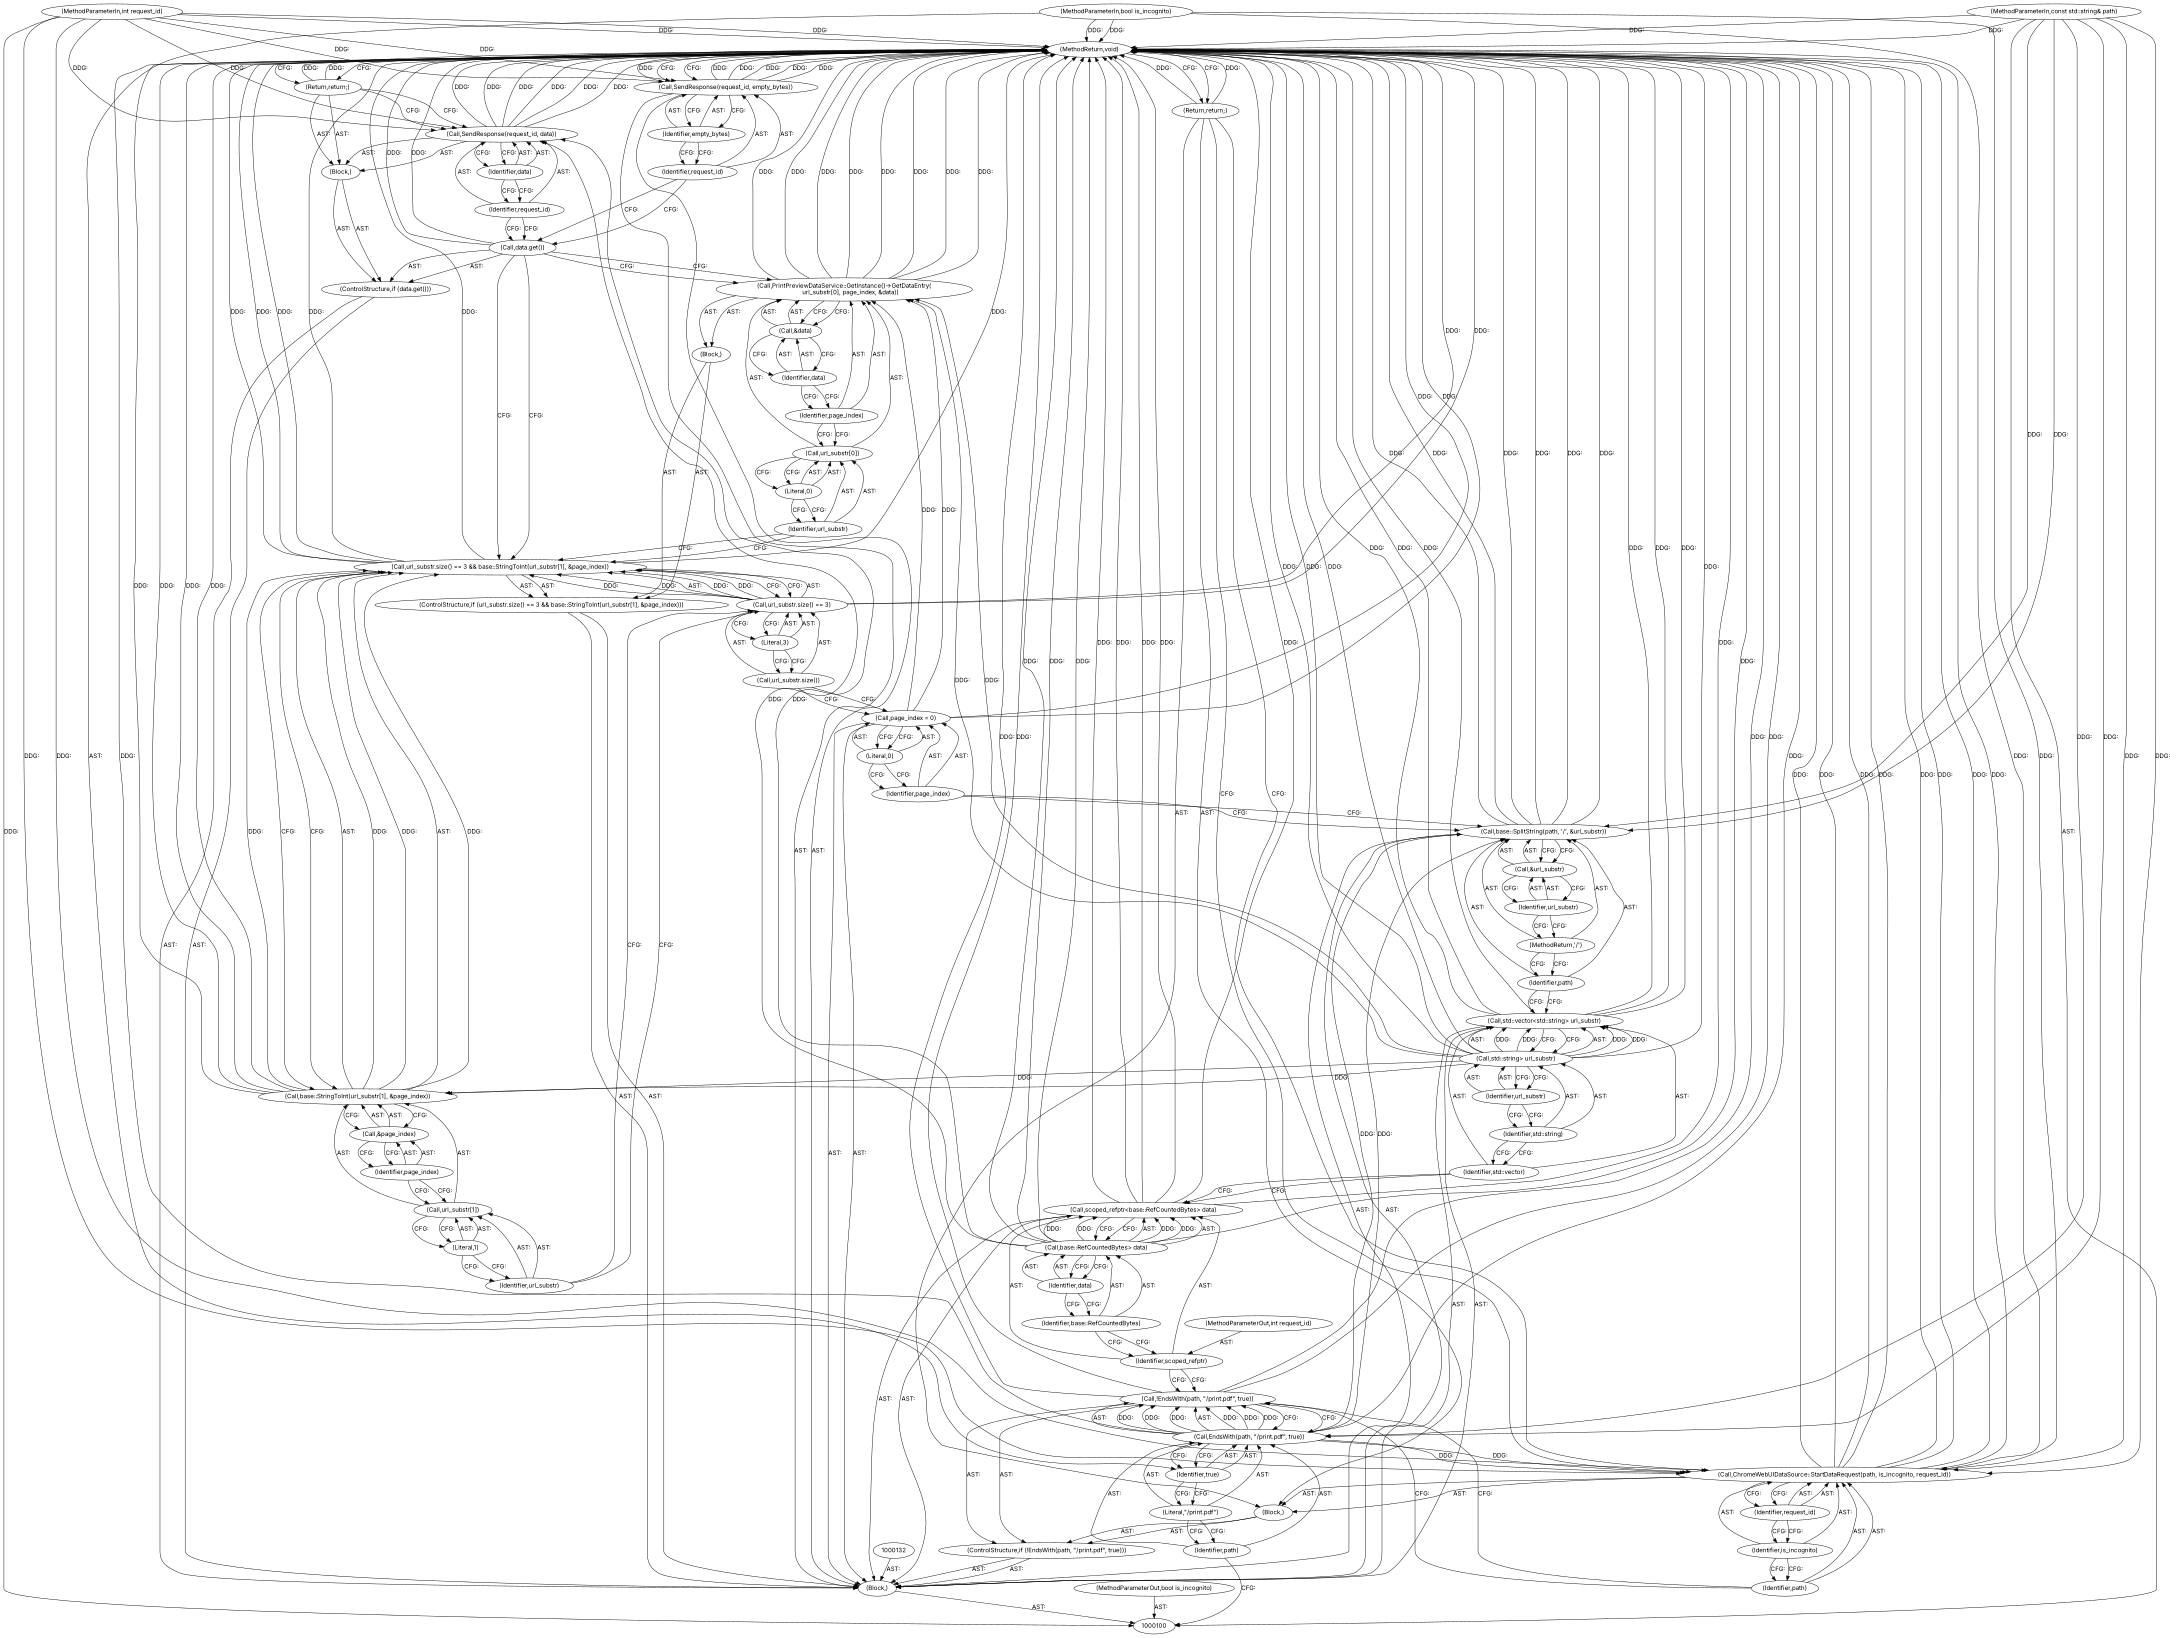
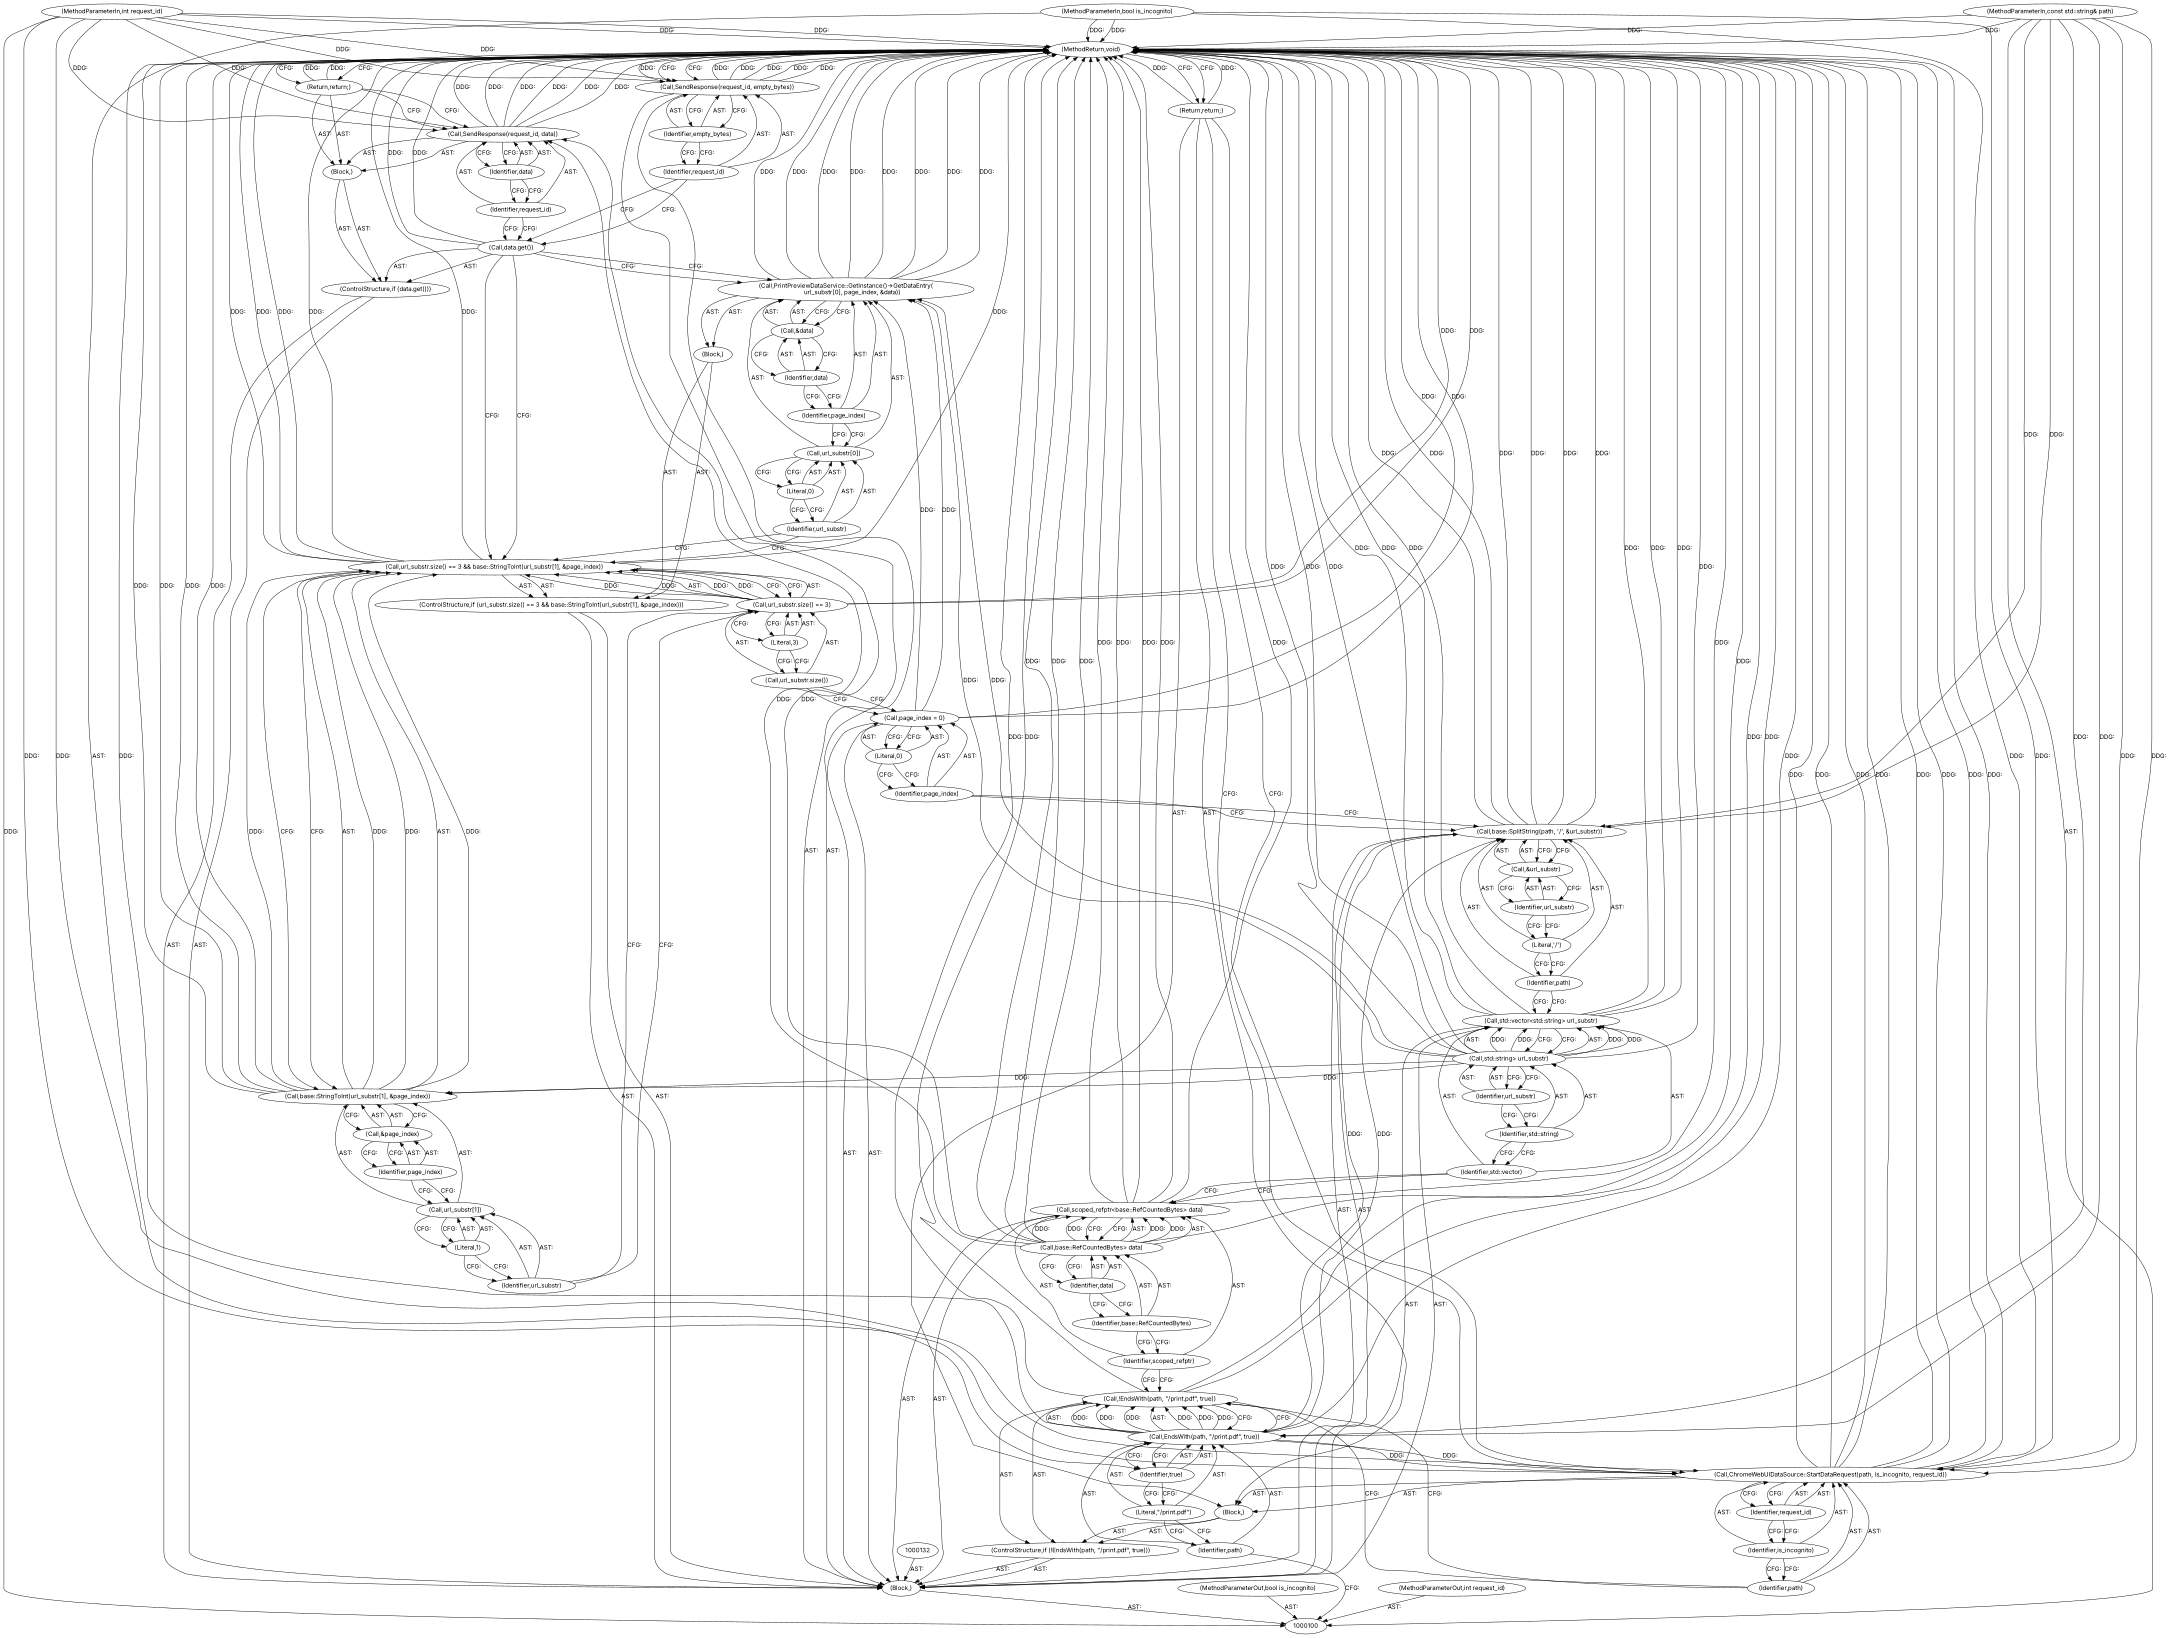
(1556, 945) -> (1547, 945)
(1217, 1342) -> (1376, 1608)
